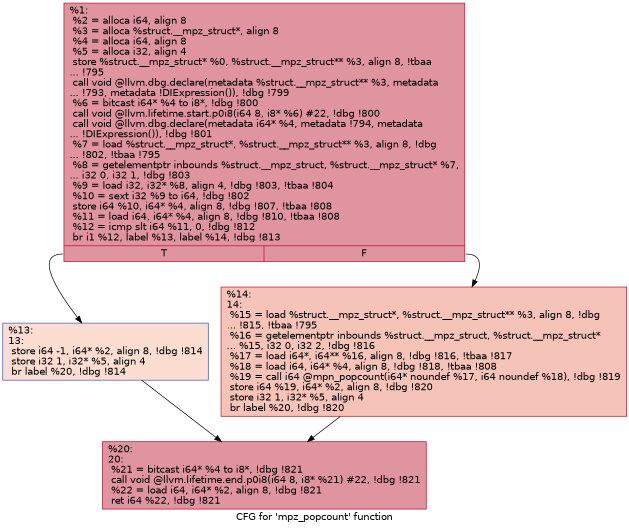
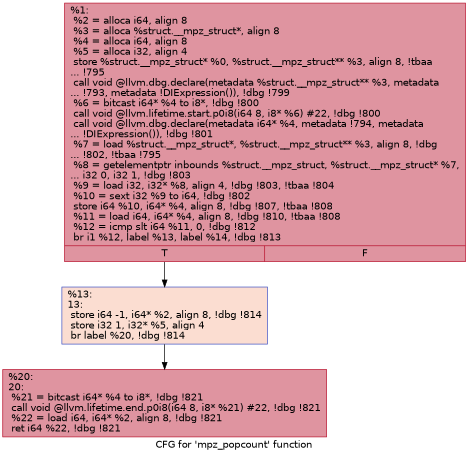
(424, 352) -> none
